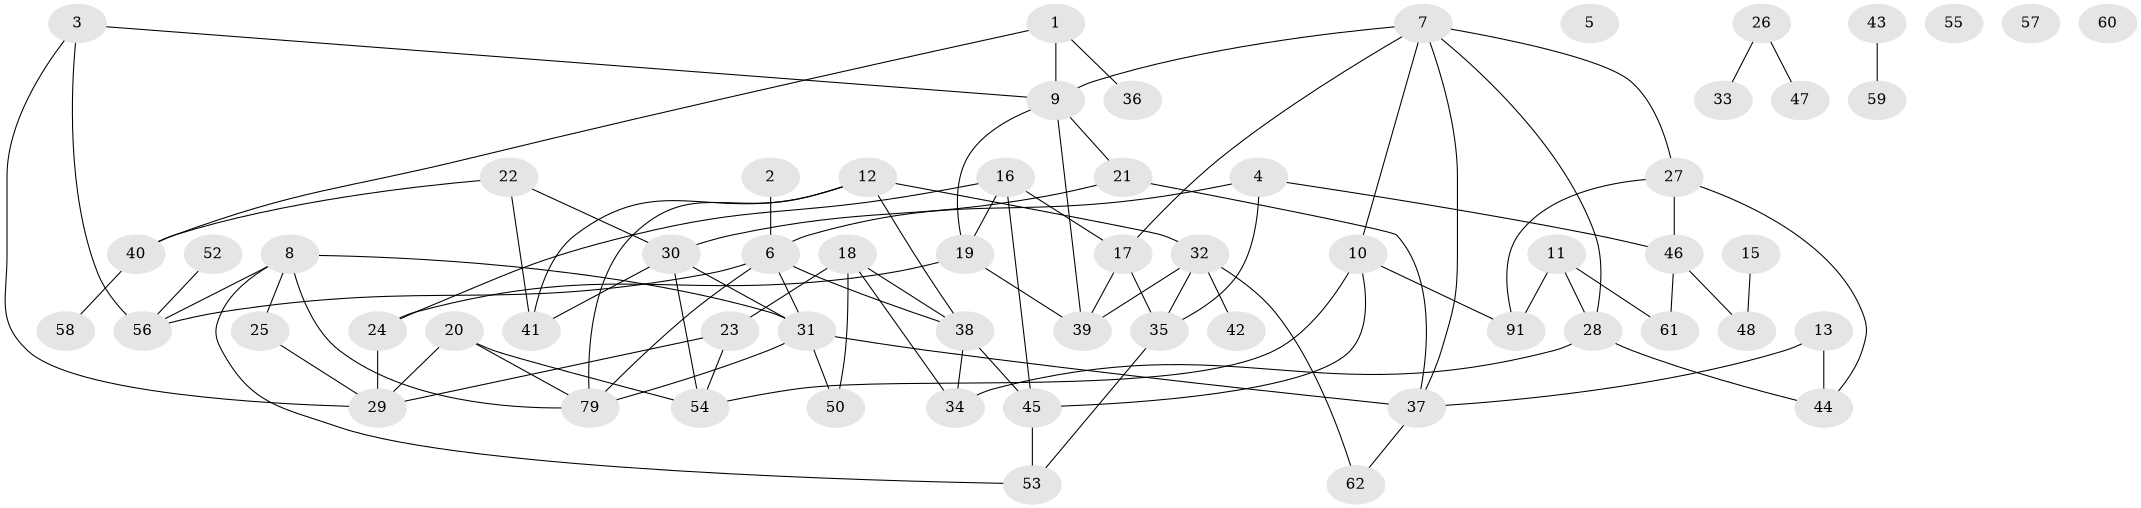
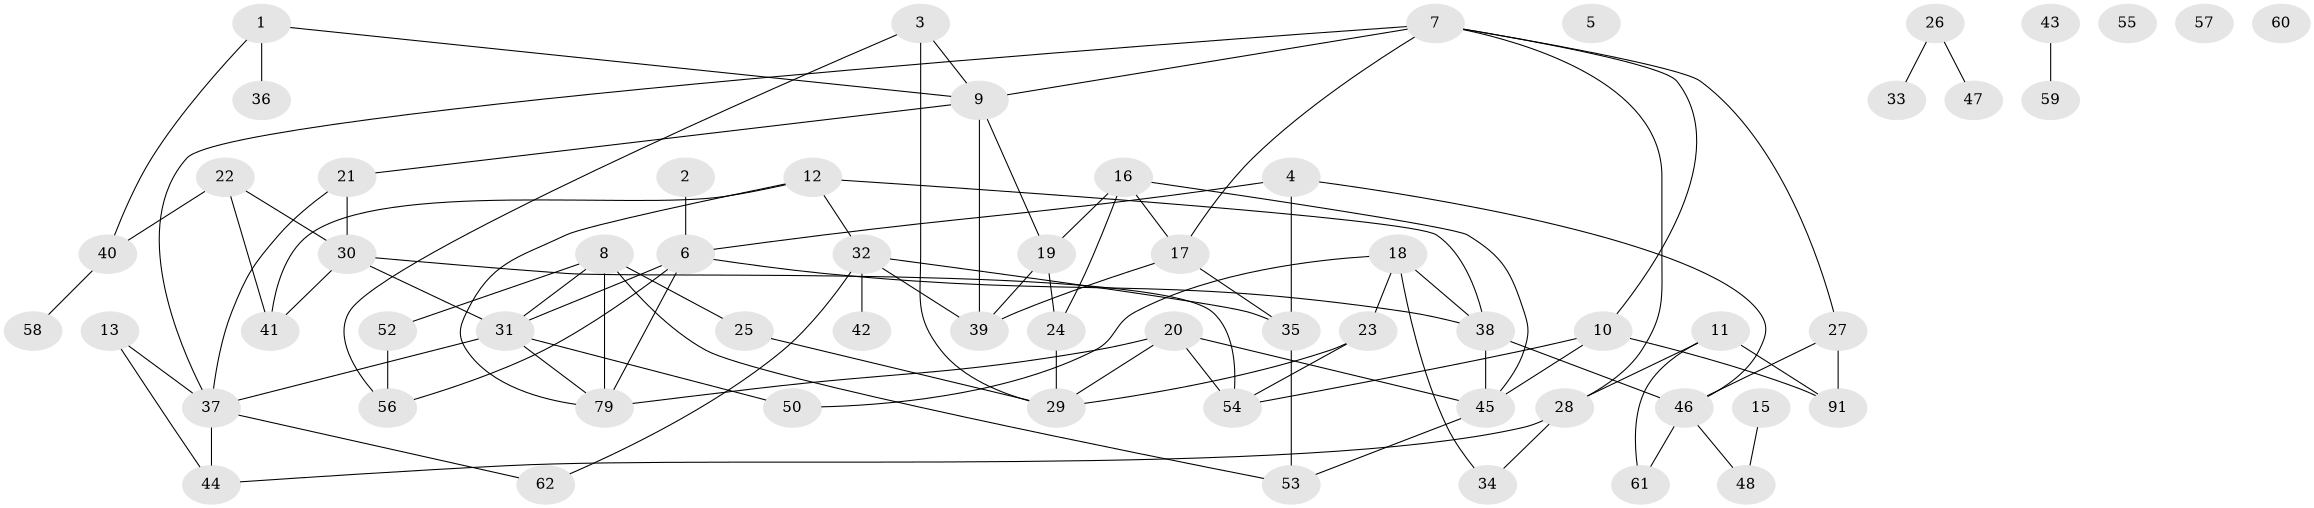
(1827, 261) -> (211, 447)
(216, 293) -> (496, 293)
(960, 369) -> (1585, 370)
none -> (1330, 370)
